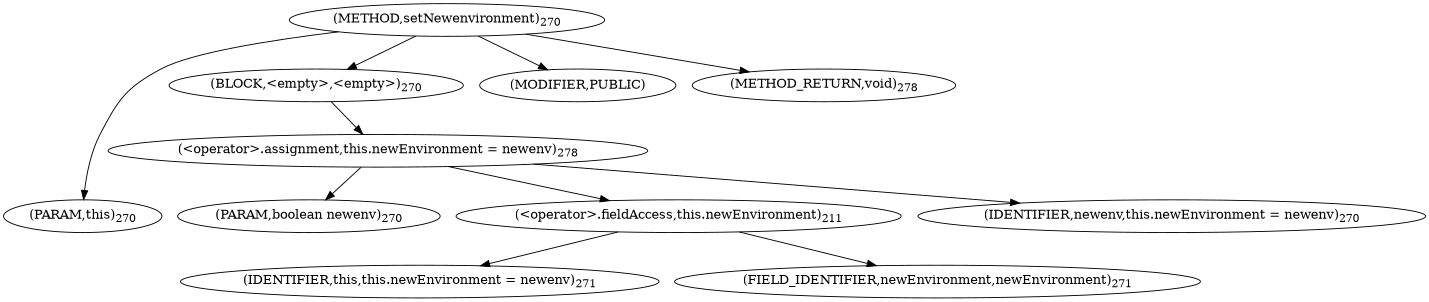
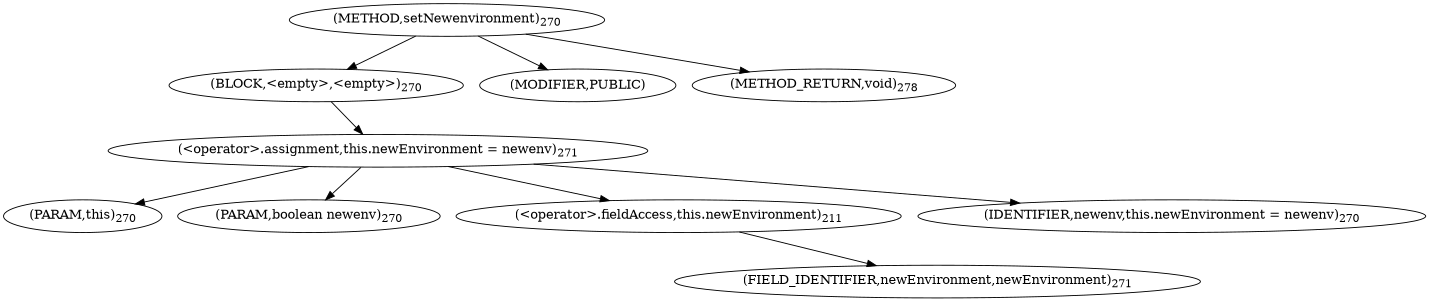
(176, 63) -> (227, 184)
(568, 149) -> (568, 149)
(420, 282) -> none
